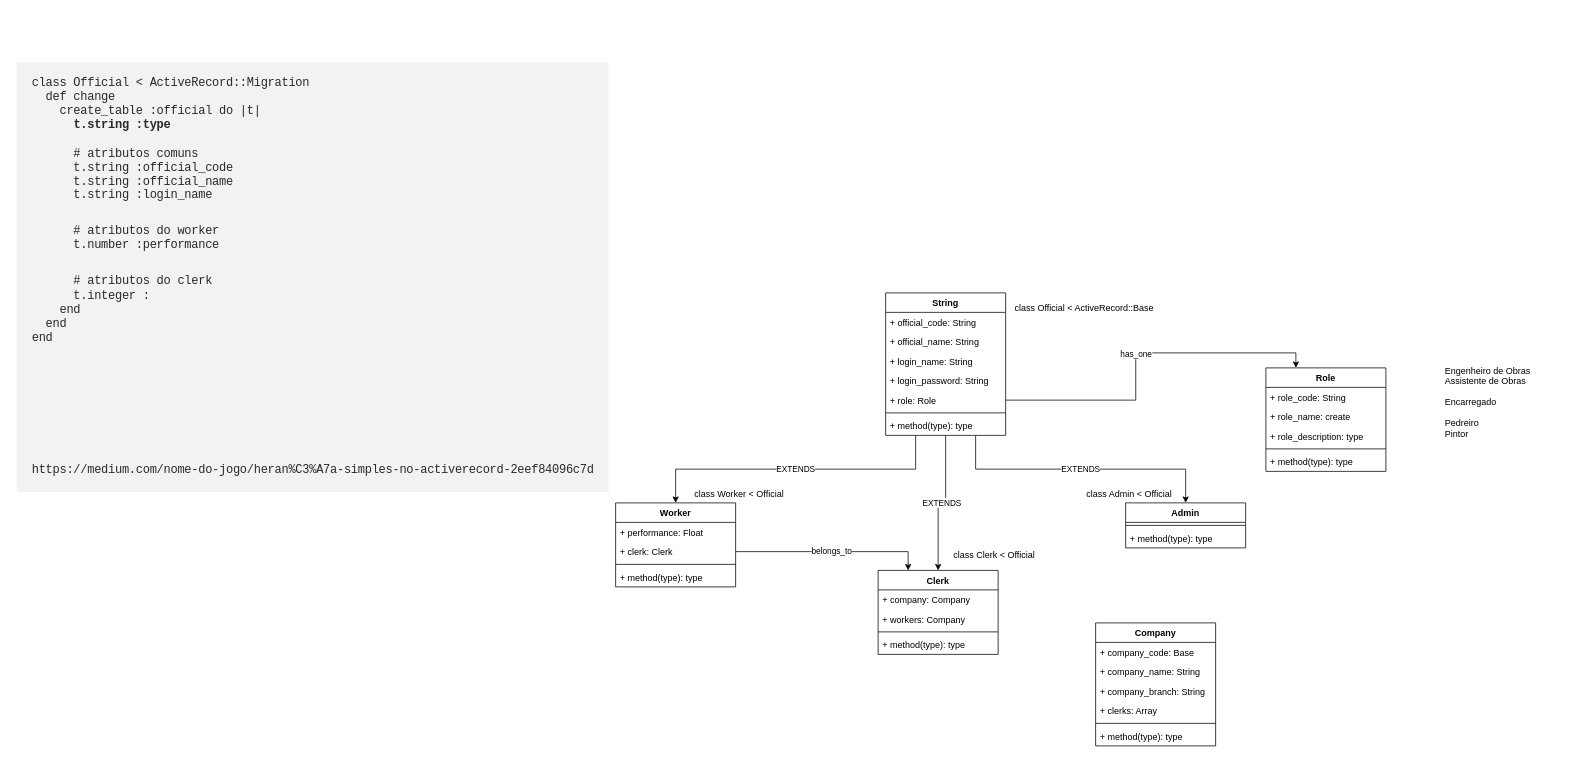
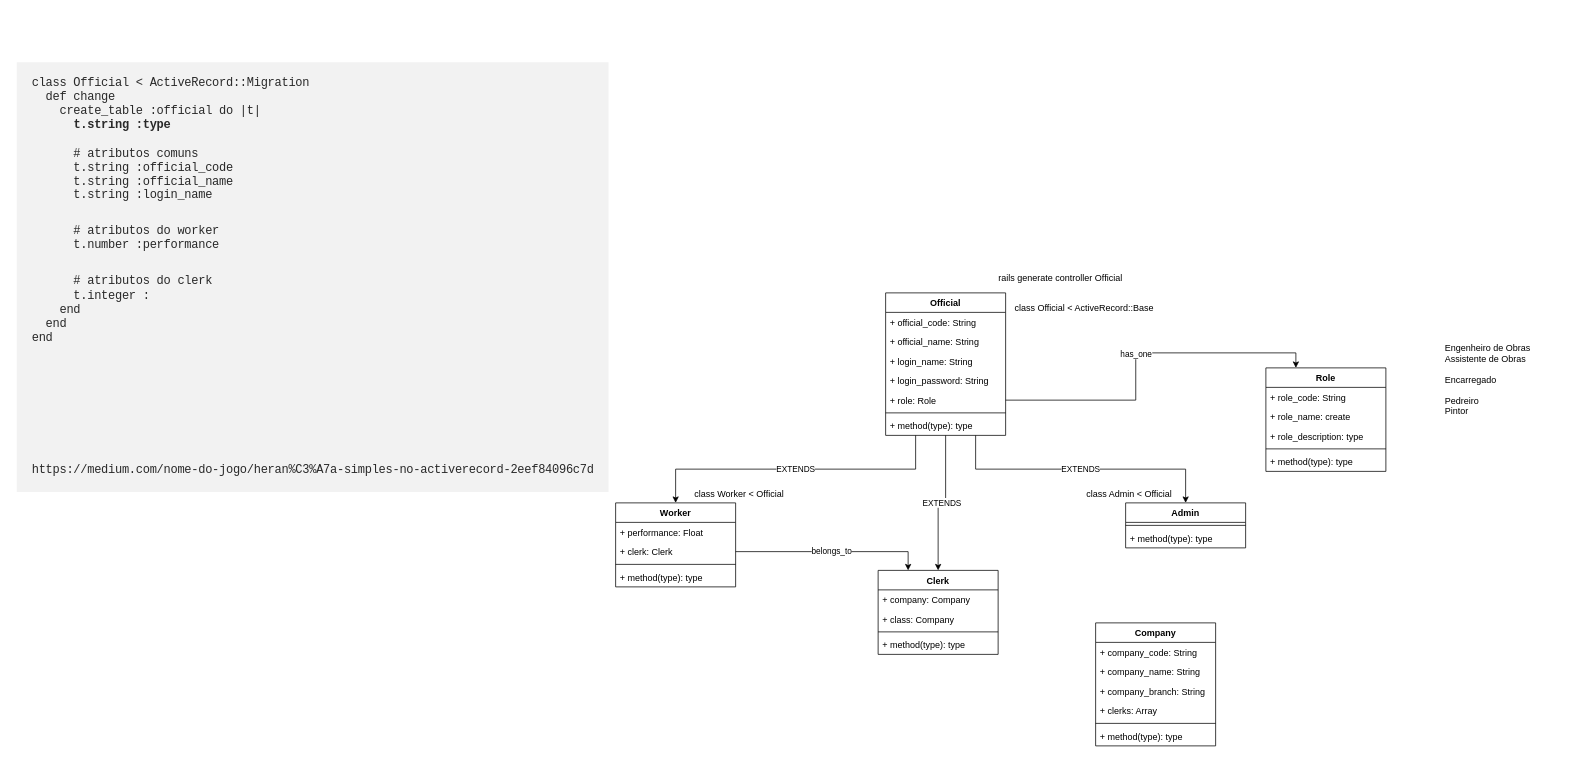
none -> (1062, 278)
(945, 303) -> (945, 303)
(1500, 409) -> (1500, 387)
(994, 555) -> none
(924, 620) -> (918, 620)
(1146, 653) -> (1150, 653)
